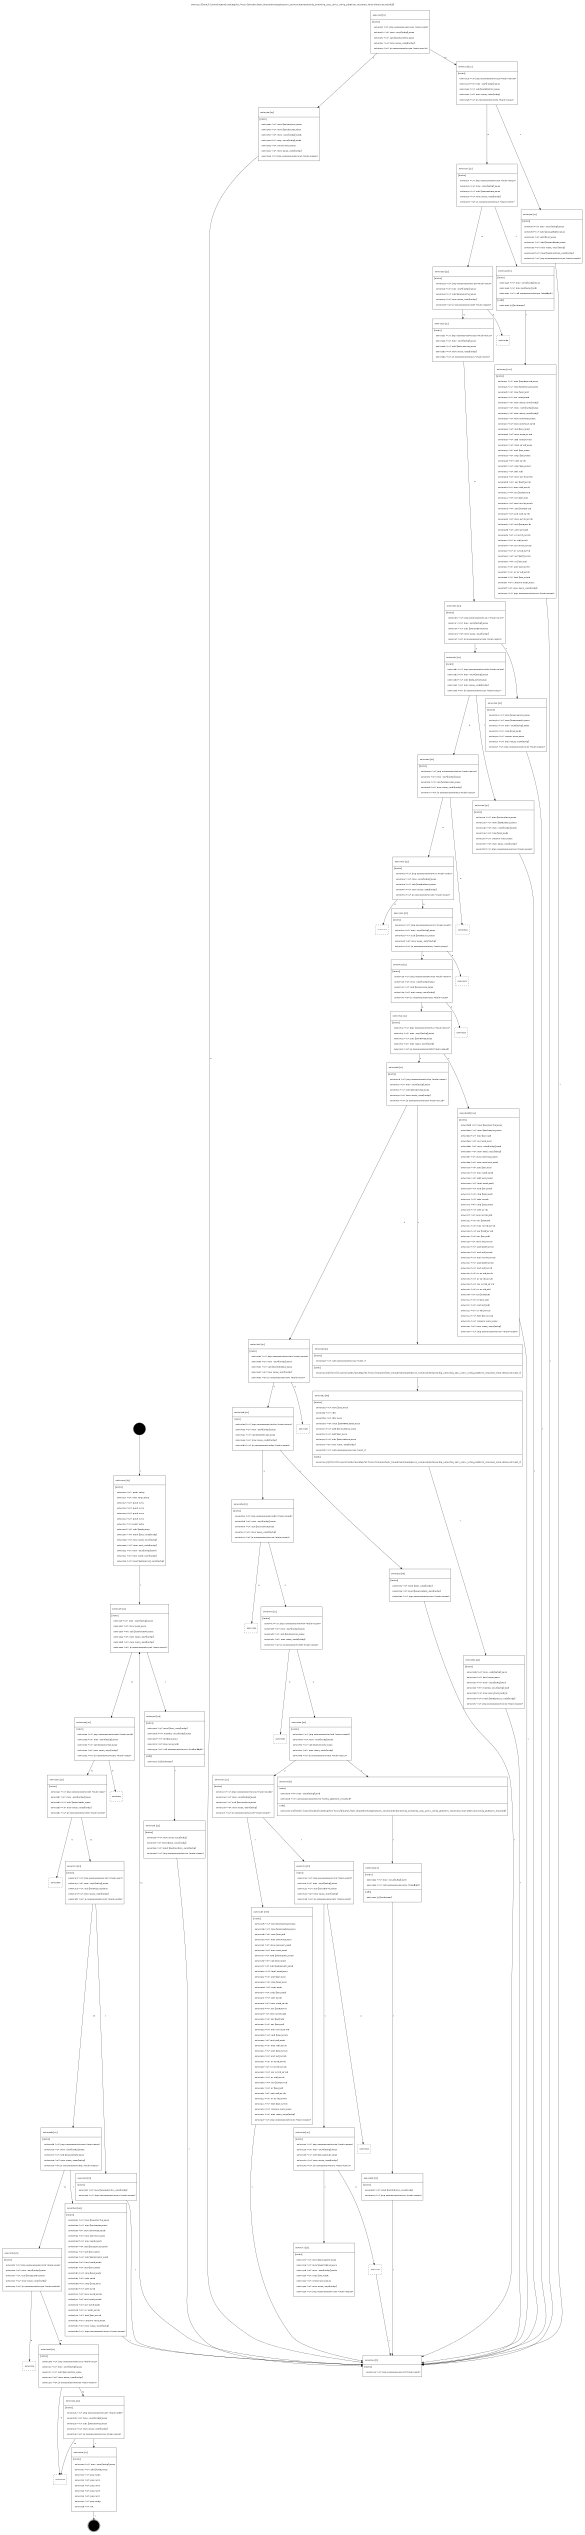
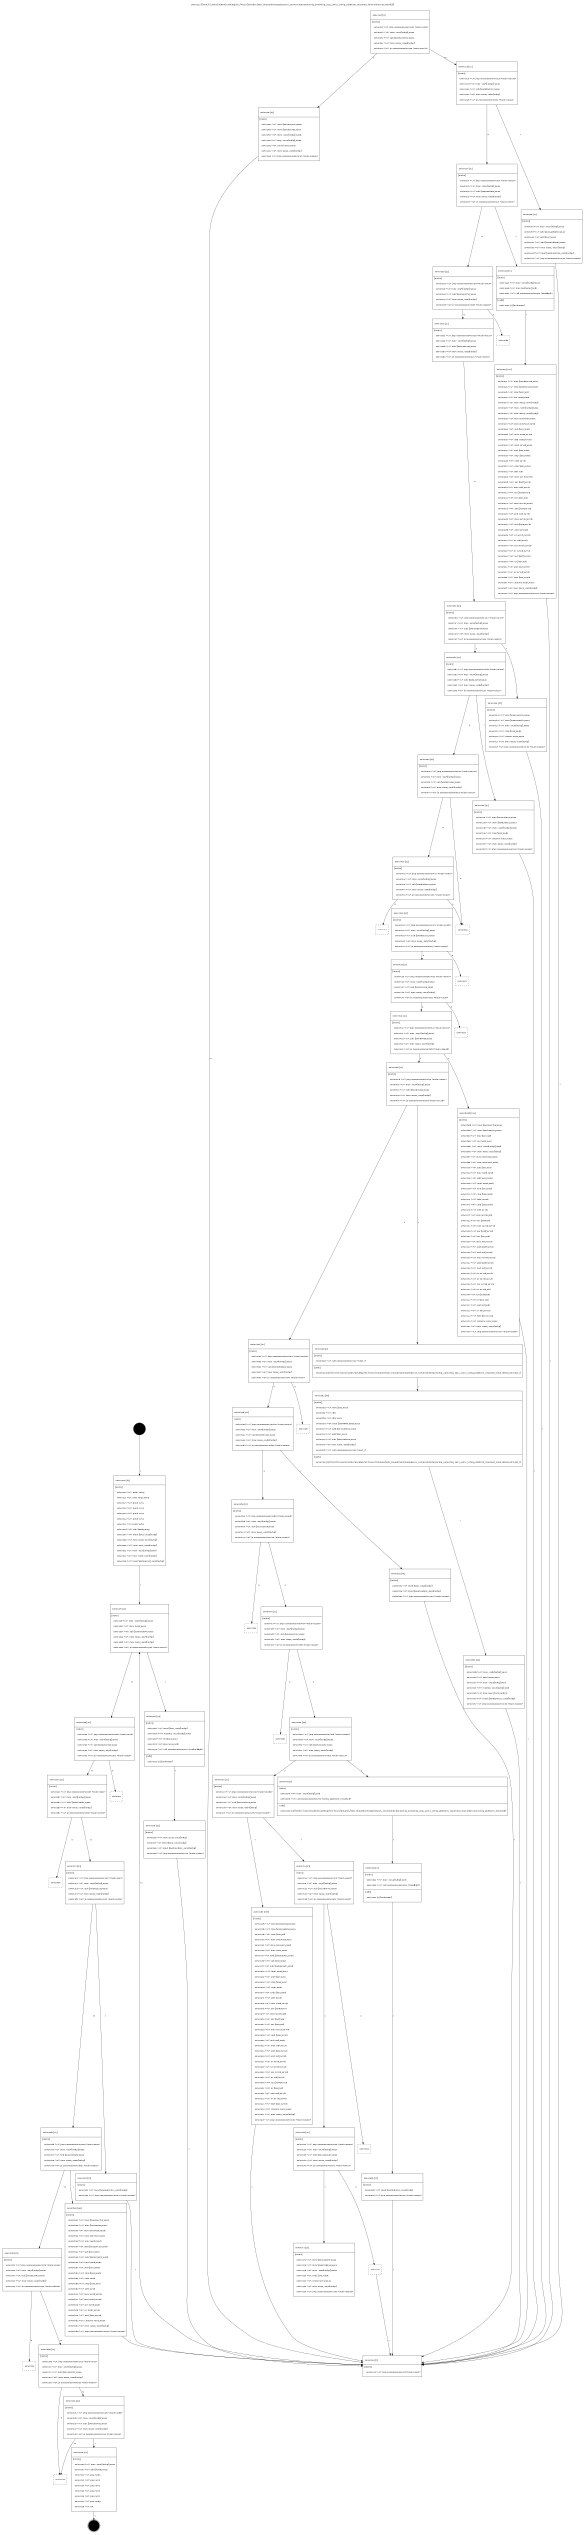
(423, 903) -> (456, 911)
